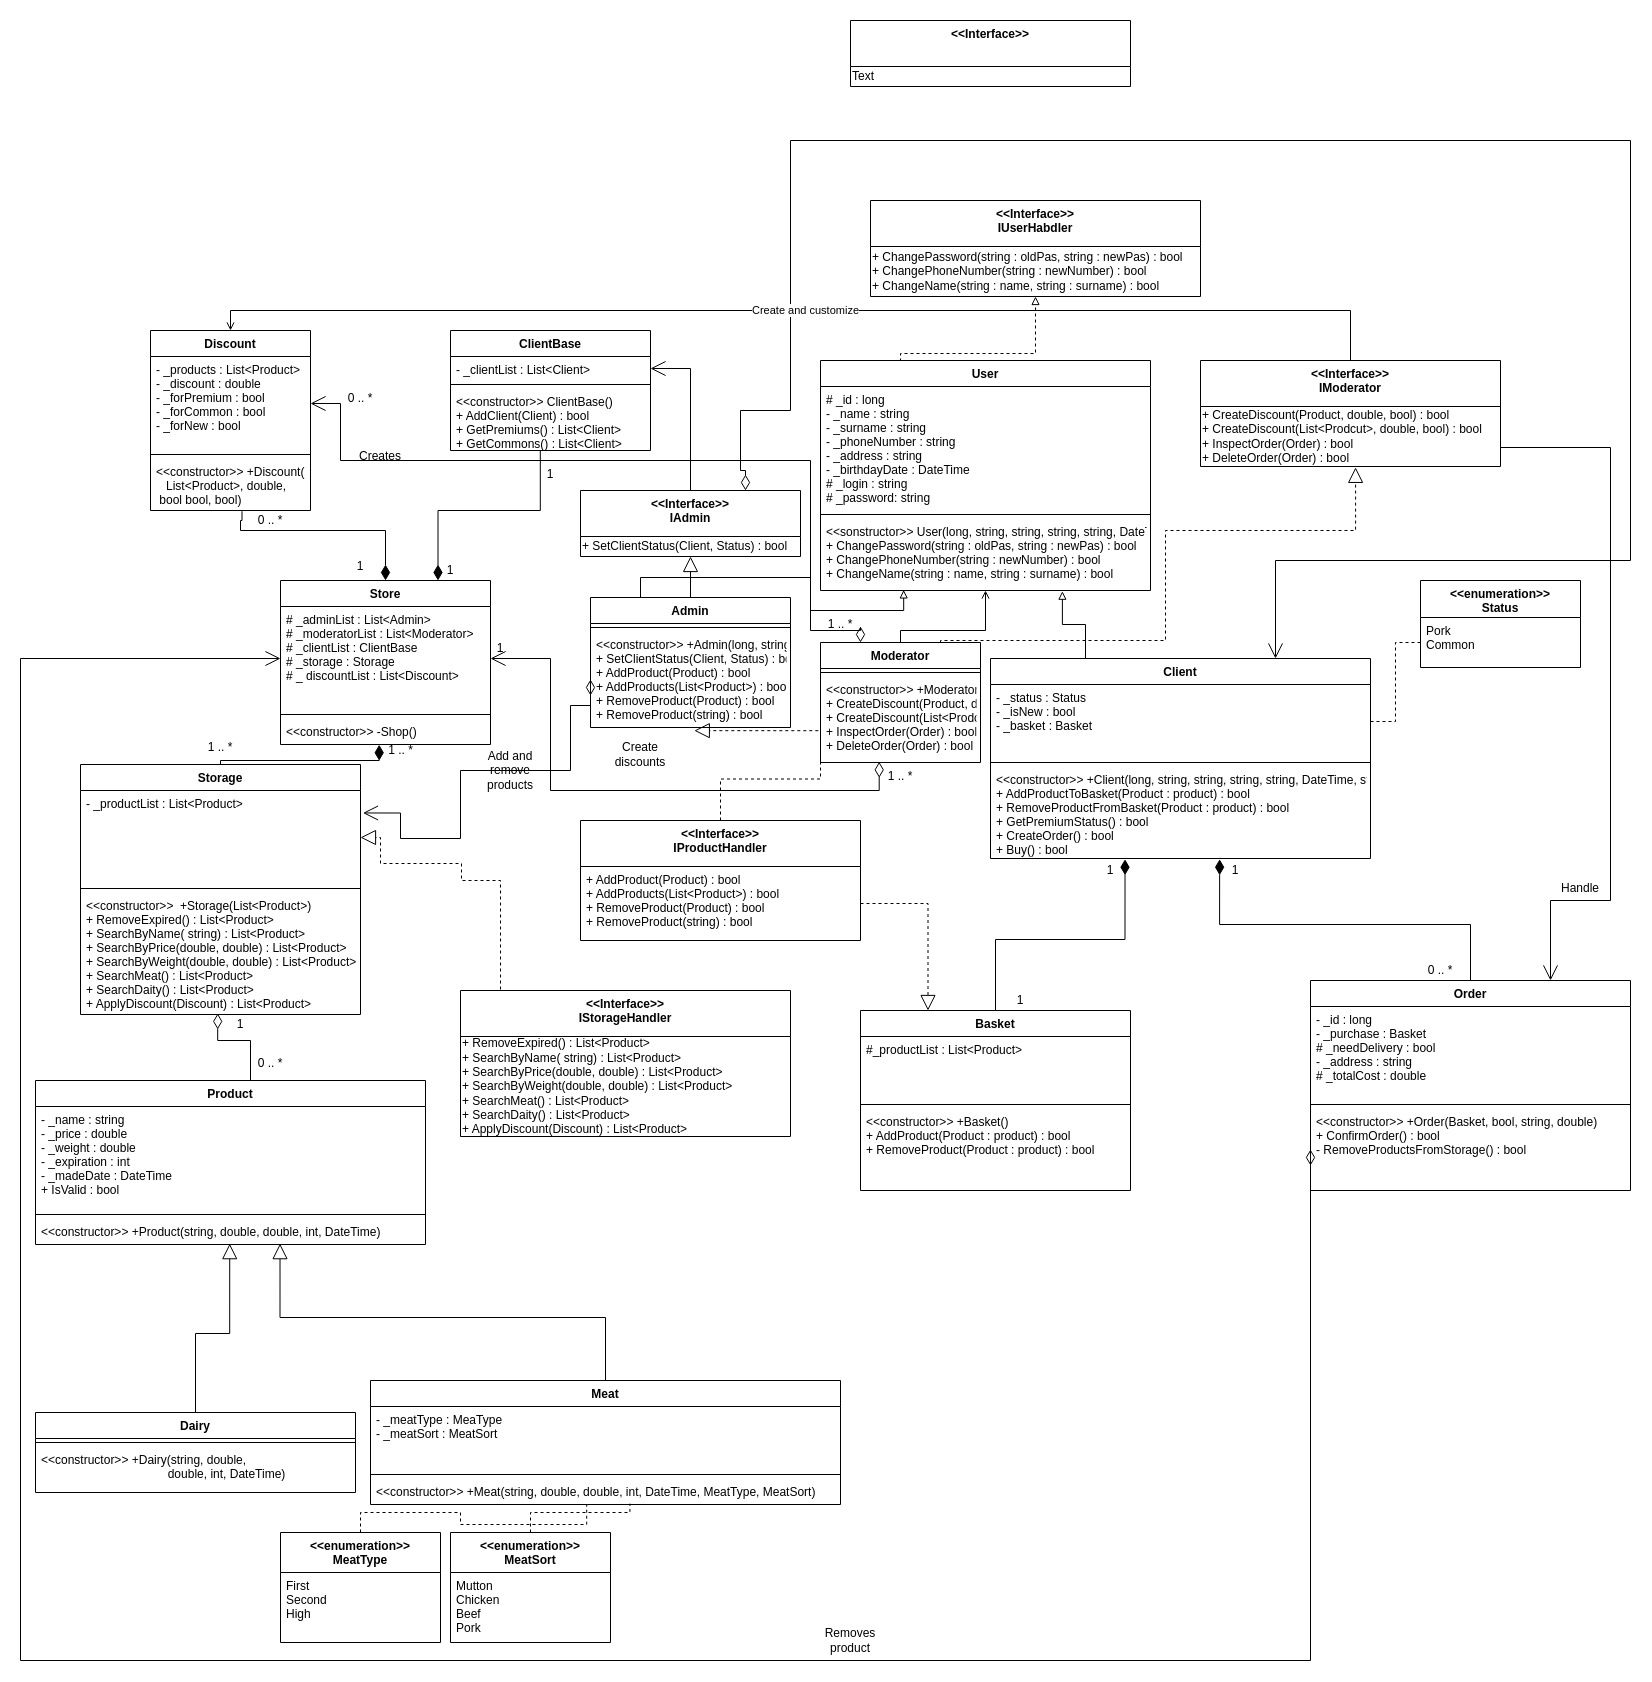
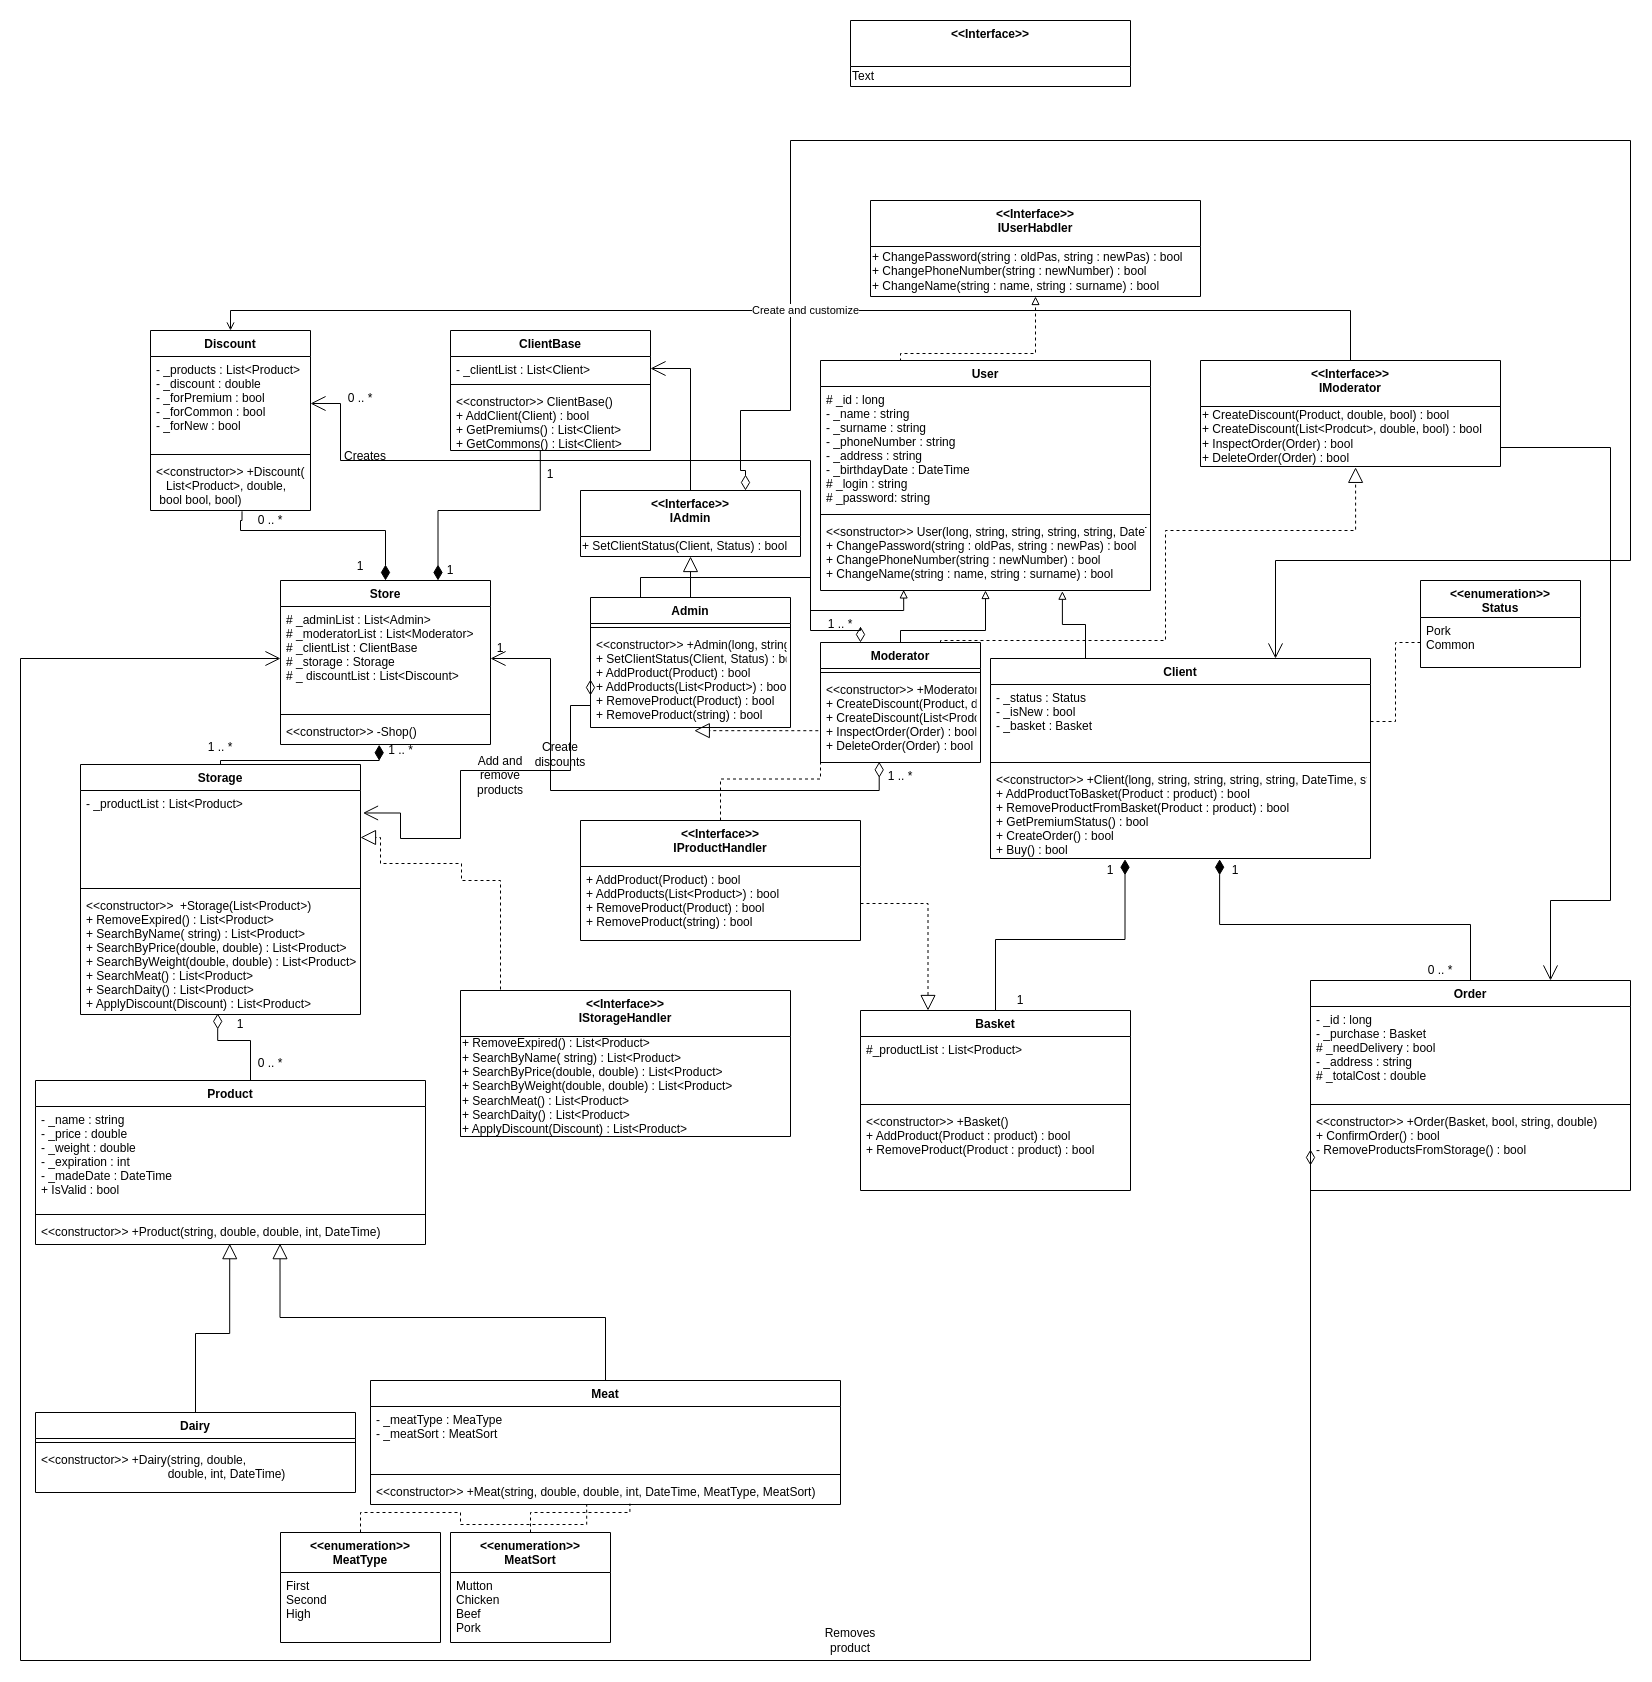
(381, 457) -> (366, 457)
(986, 597) -> (986, 600)
(641, 755) -> (561, 755)
(511, 771) -> (501, 776)
(1581, 889) -> none
